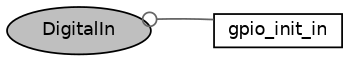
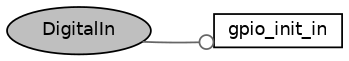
(185, 19) -> (171, 43)
